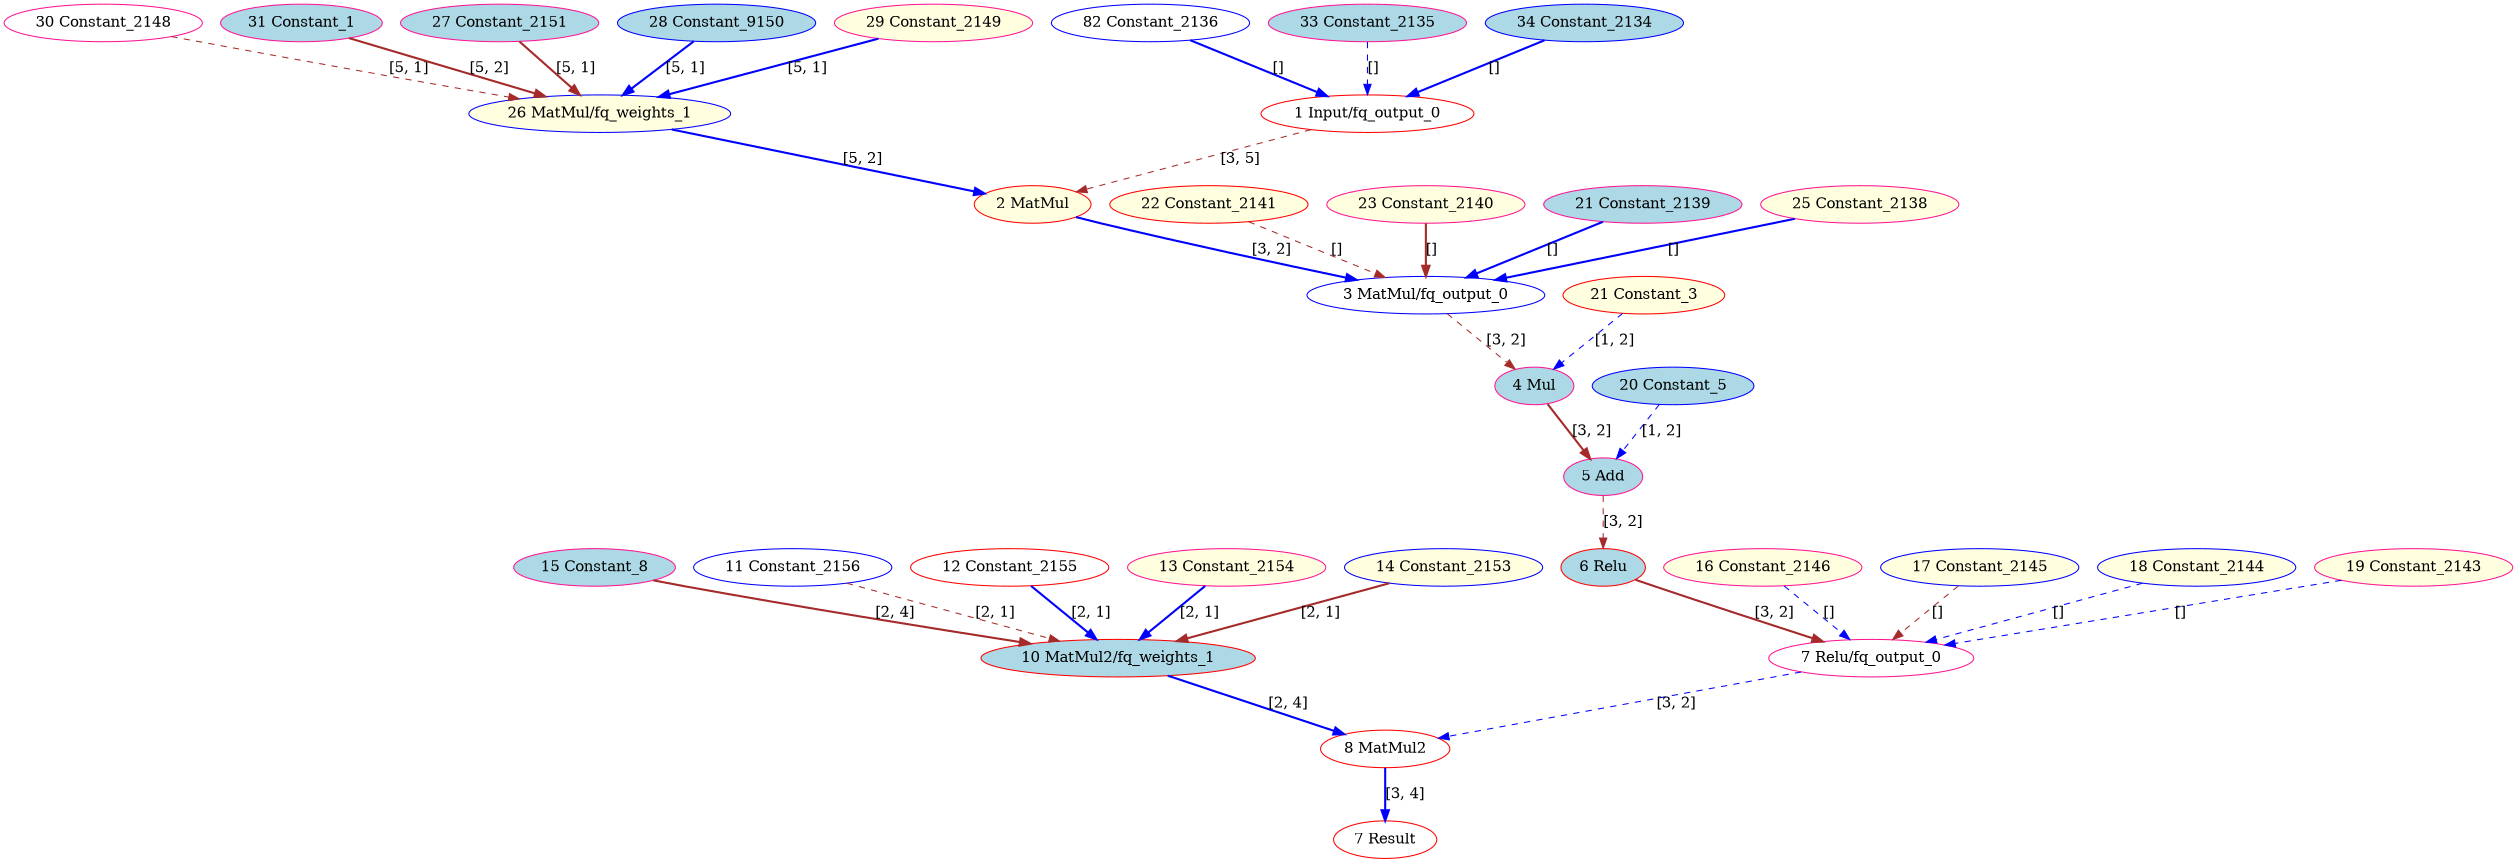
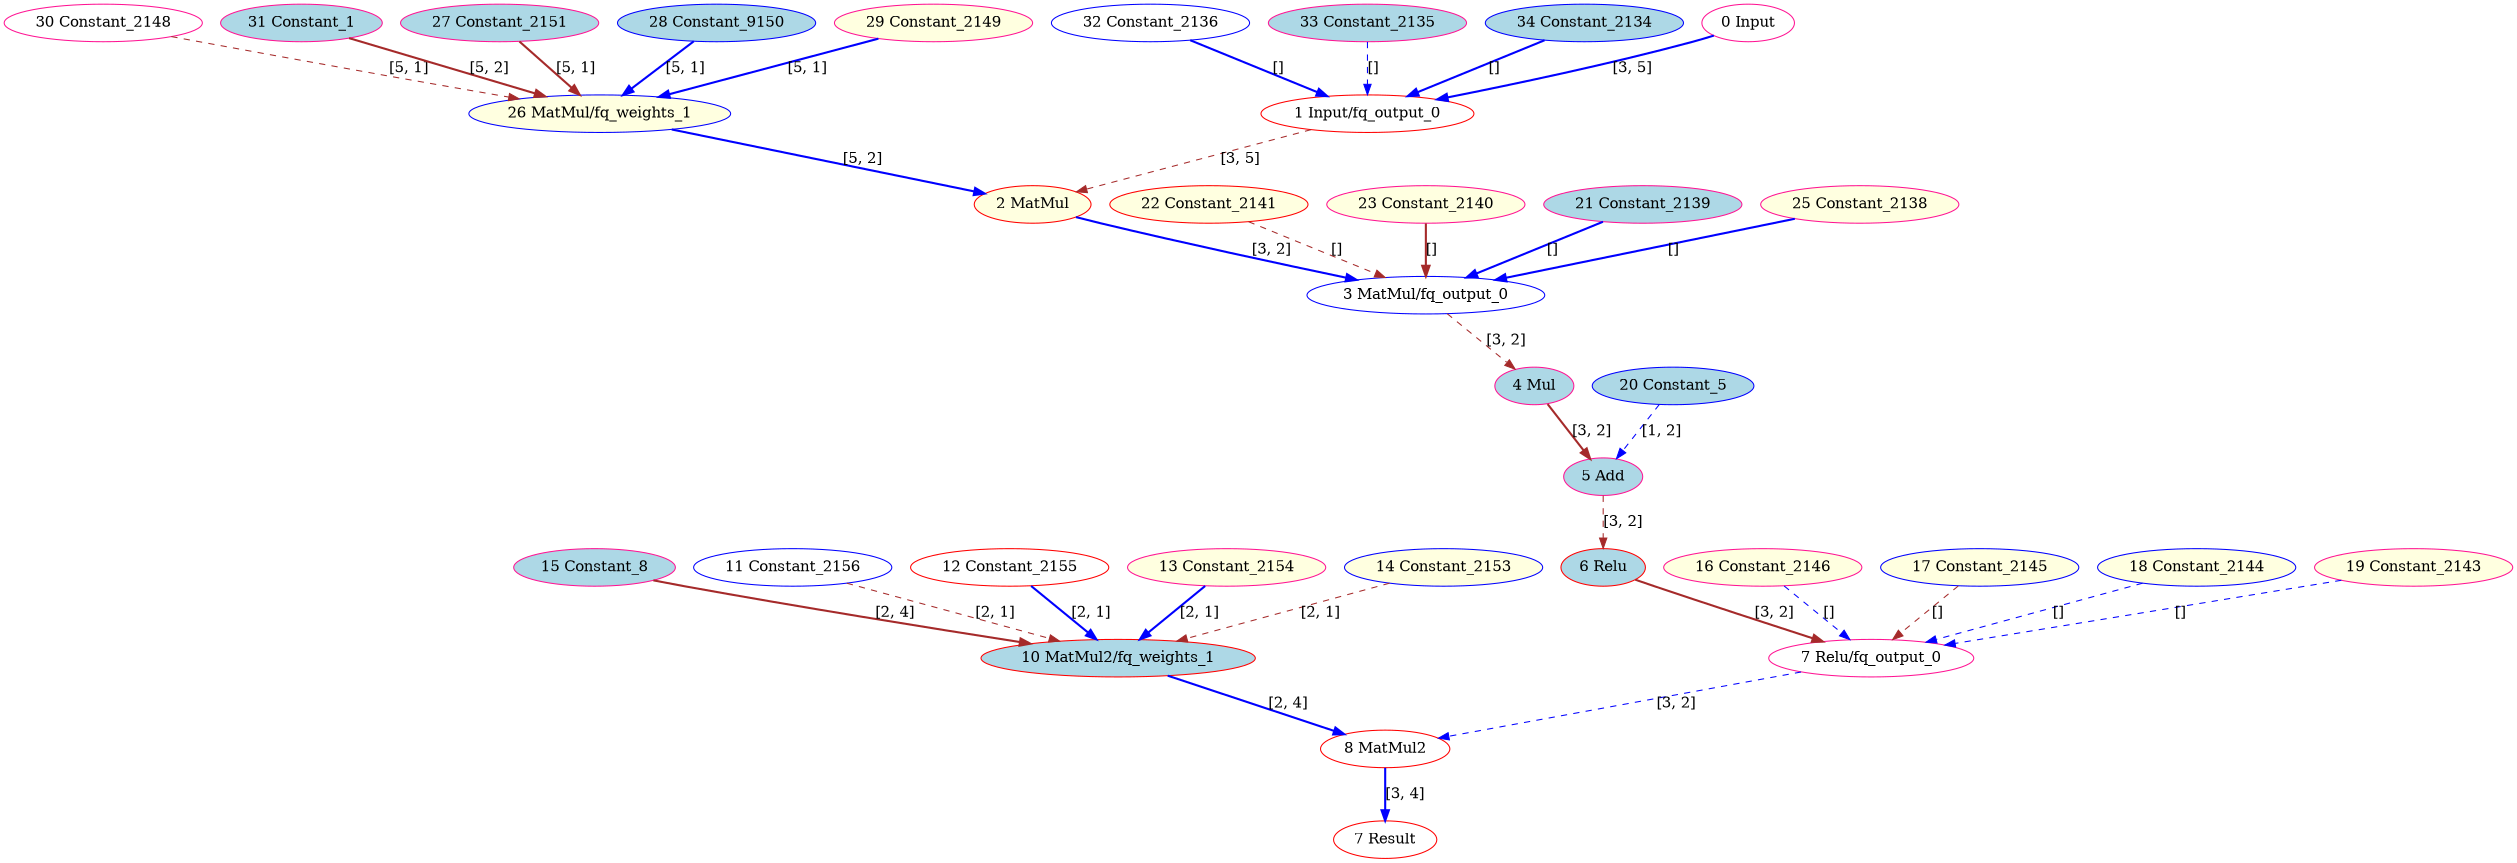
(1150, 23) -> (1150, 23)
none -> (1748, 23)
(1644, 295) -> none
(1288, 611) -> (1288, 611)
